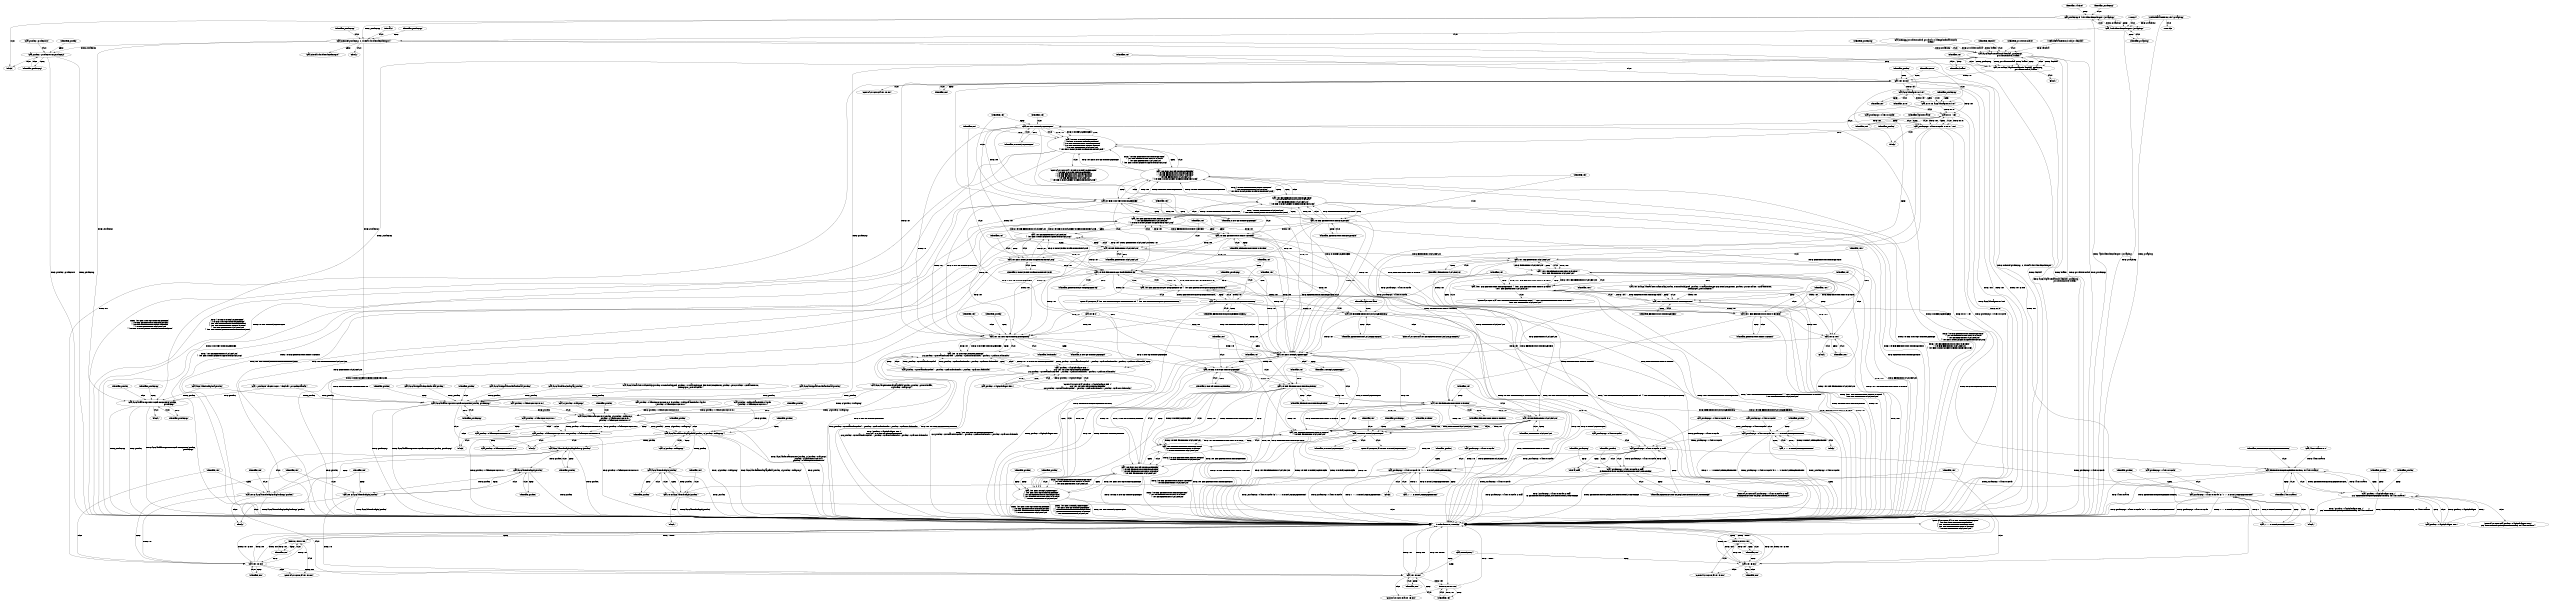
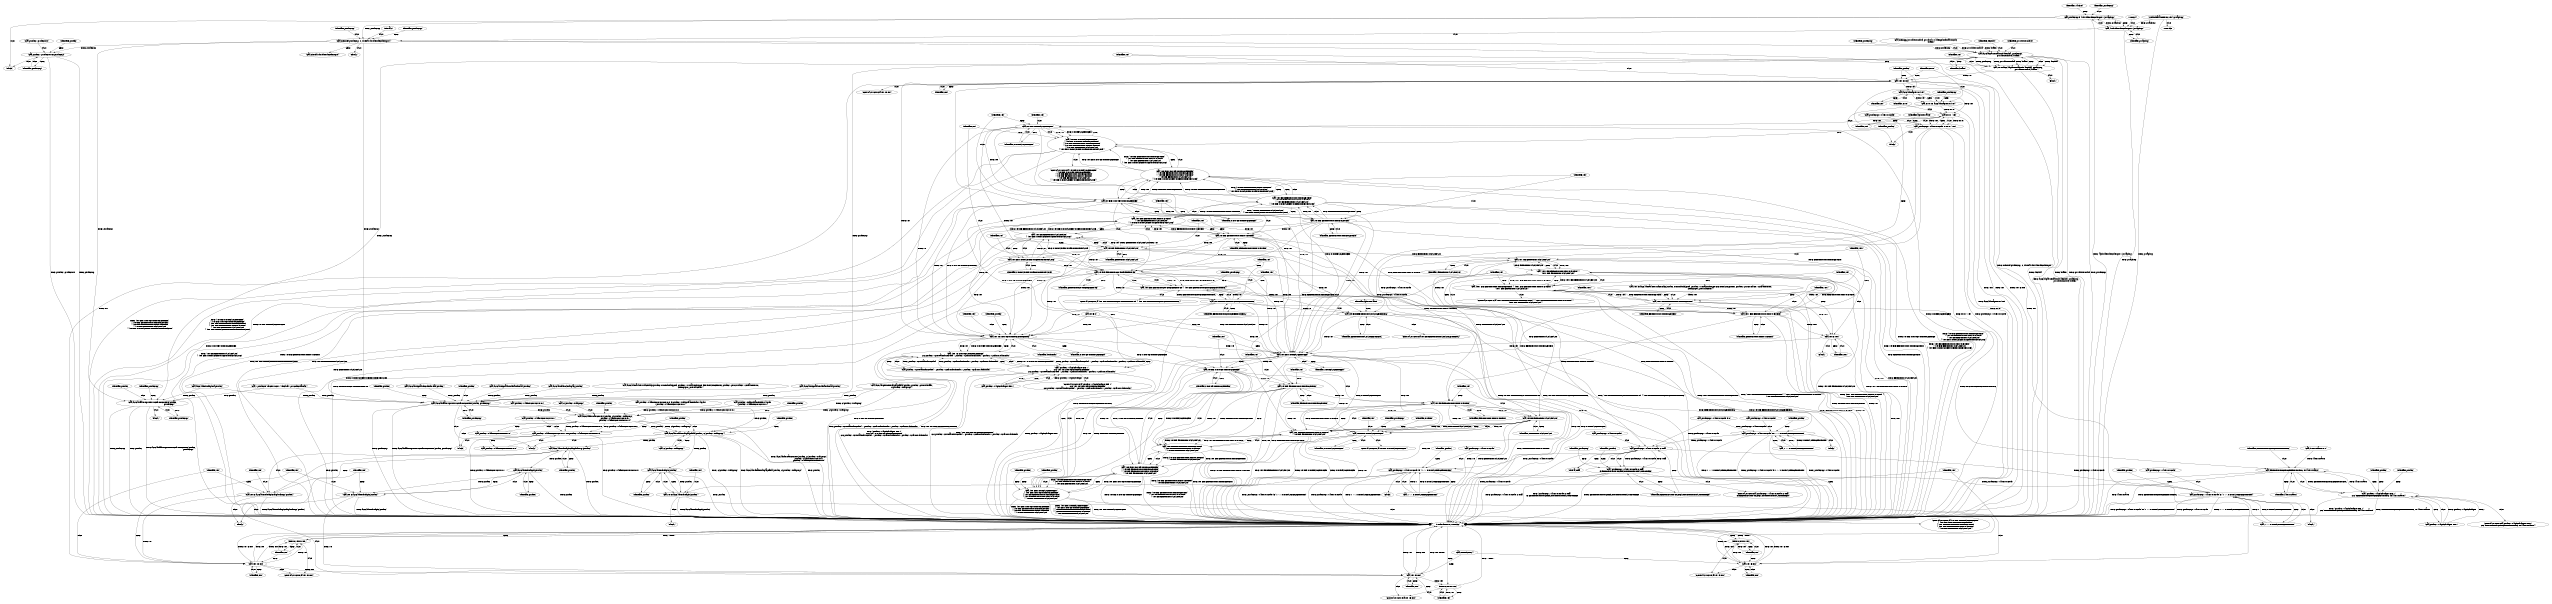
(2065, 41) -> none
(1232, 302) -> (1232, 302)
(2316, 448) -> (2316, 448)
